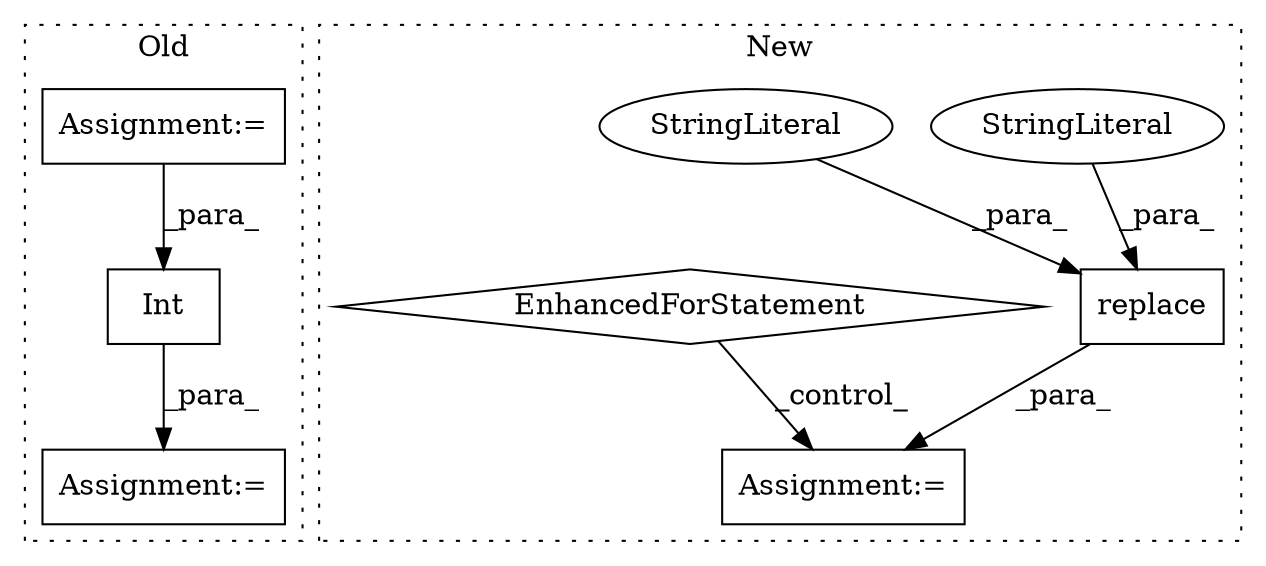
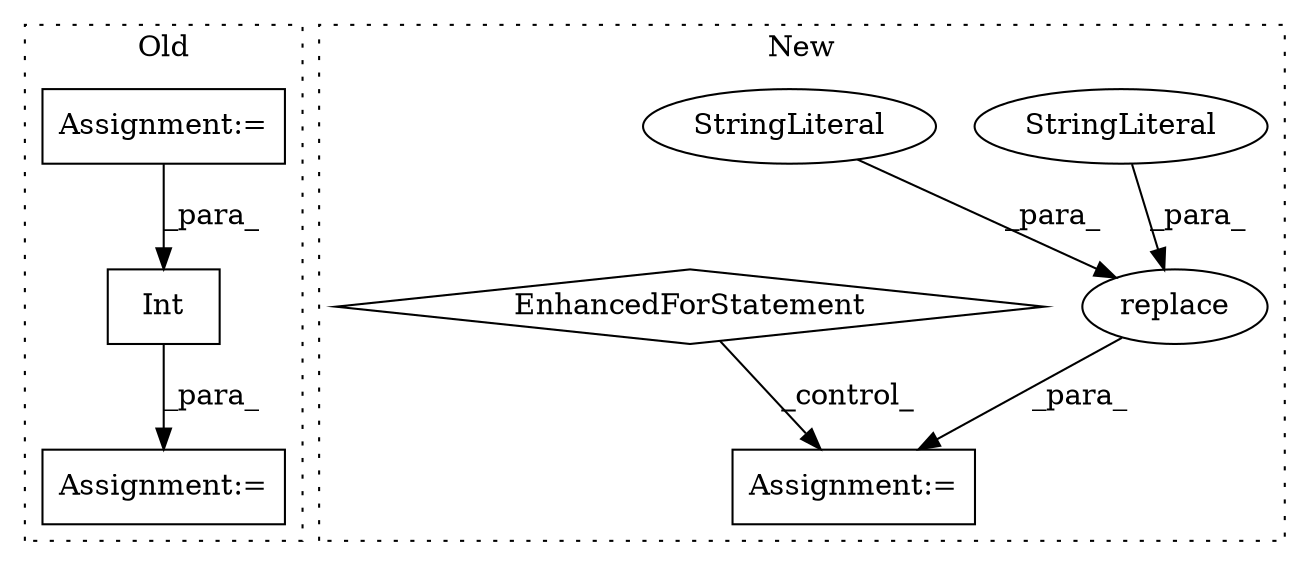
(1152, 307) -> (1175, 307)
